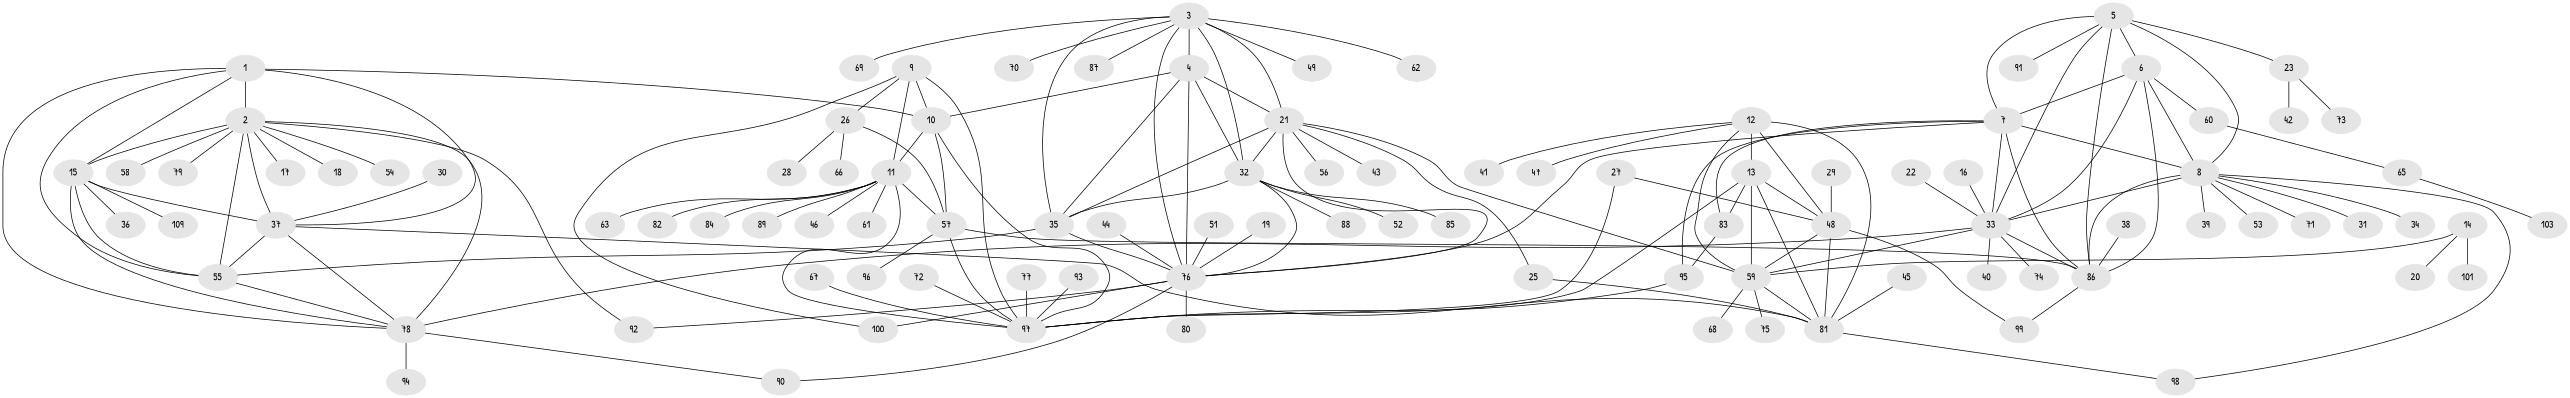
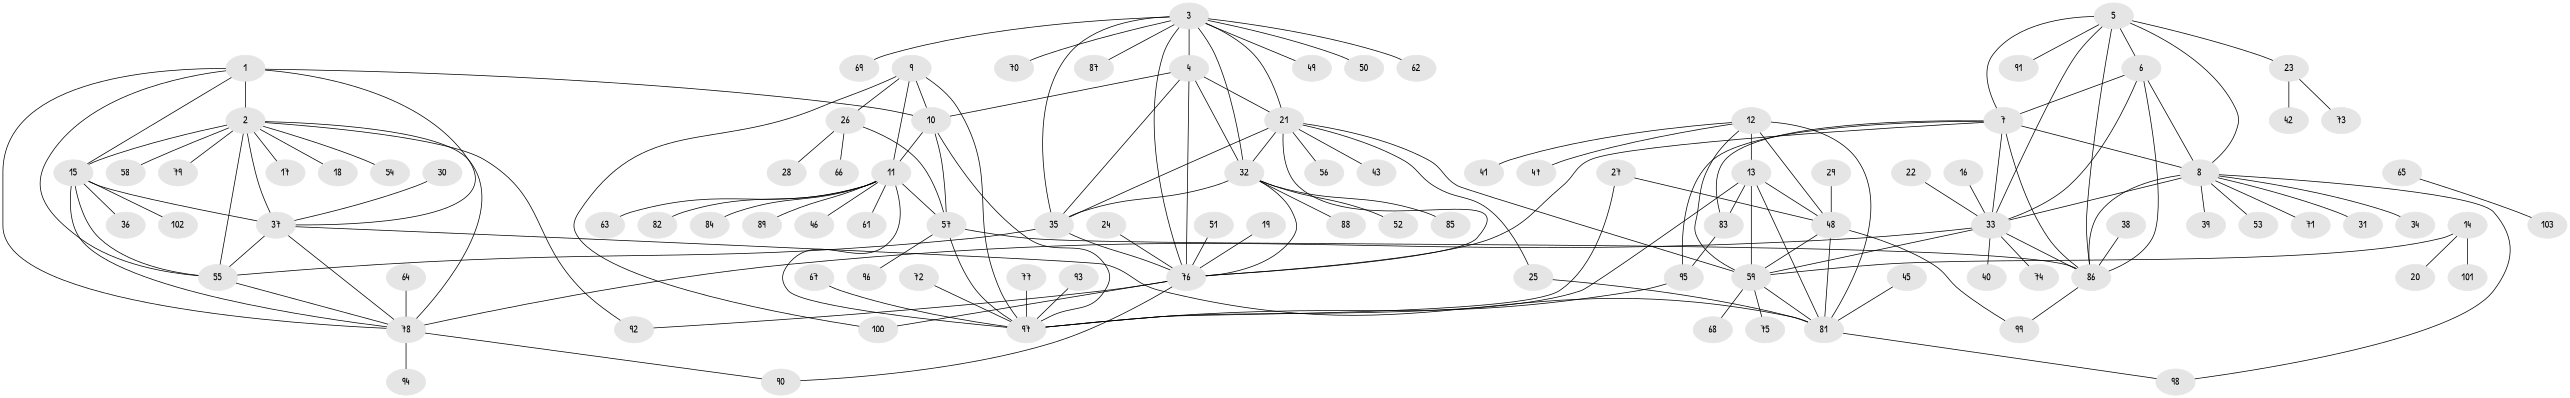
none -> (1364, 68)
(2209, 121) -> none
(178, 225) -> (178, 225)
(1106, 225) -> (1106, 225)
none -> (406, 277)
(1186, 330) -> none
